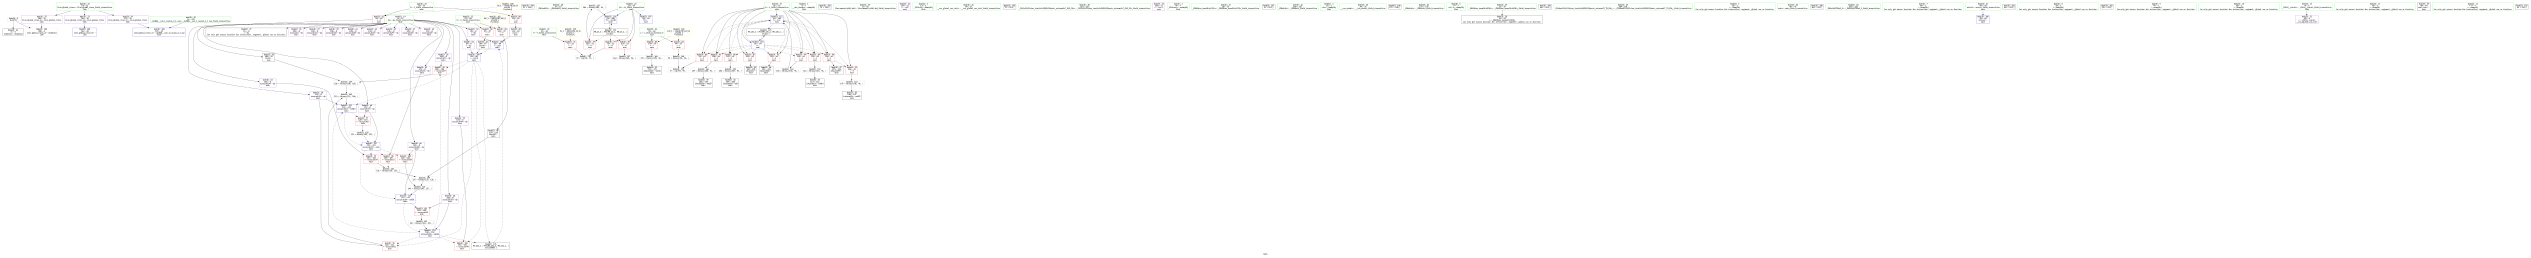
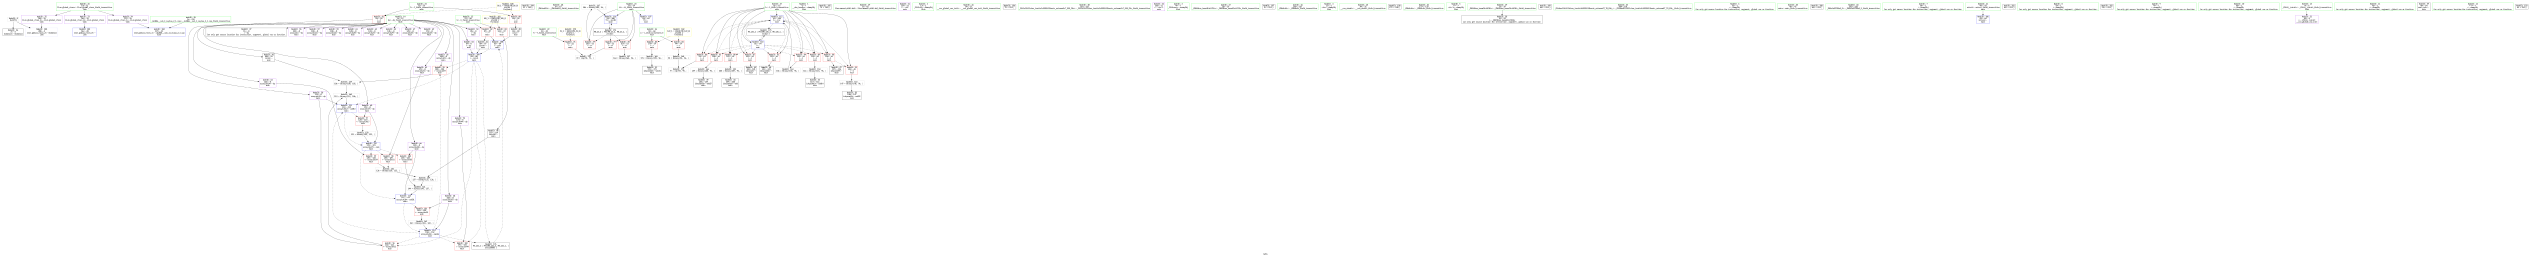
(484, 38) -> (492, 38)
